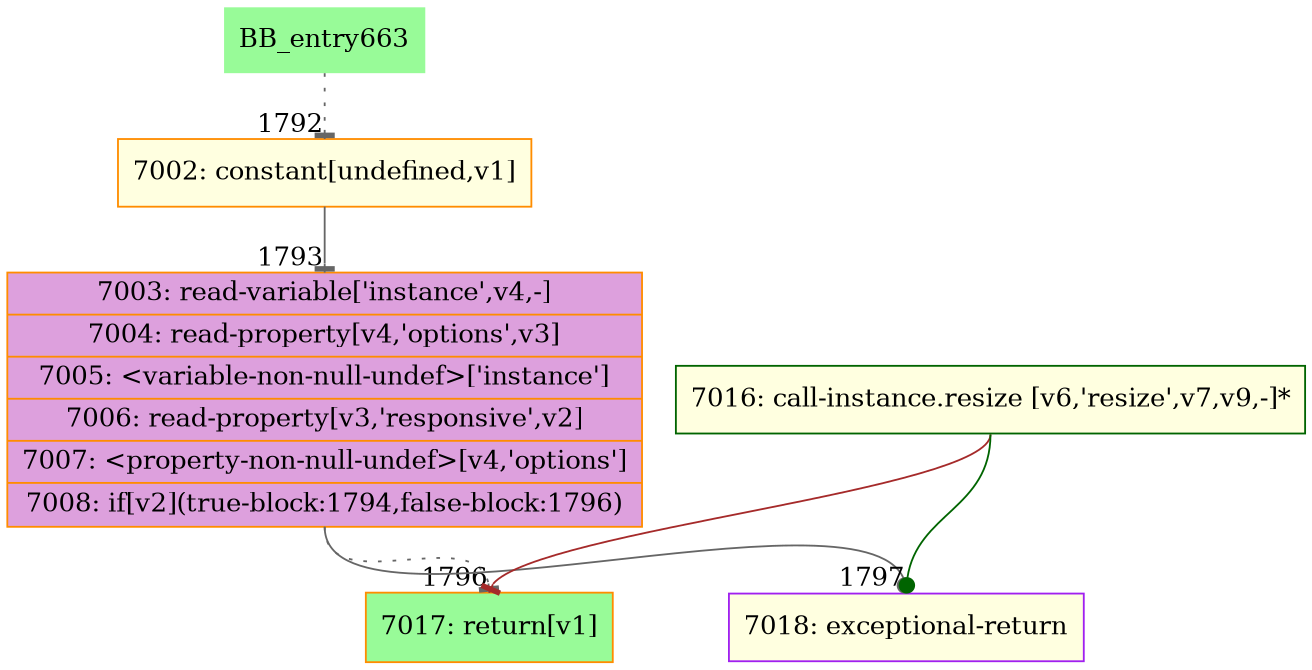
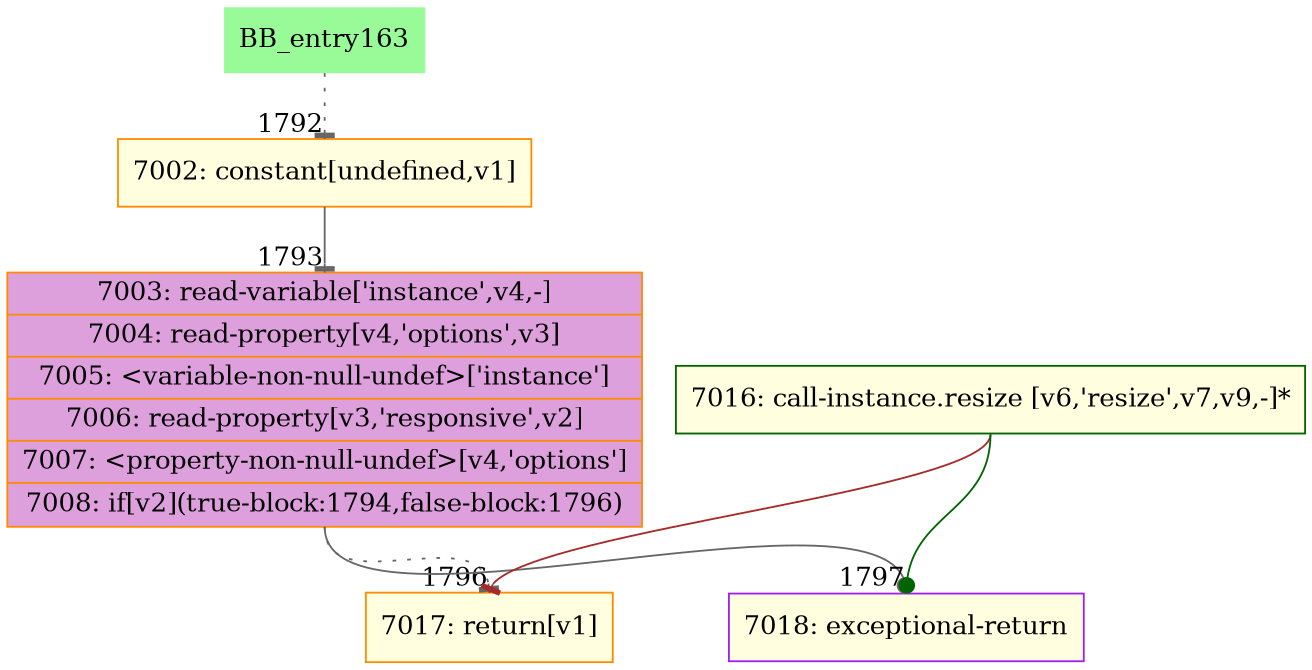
(325, 40) -> (325, 40)
(489, 627) -> (489, 627)
